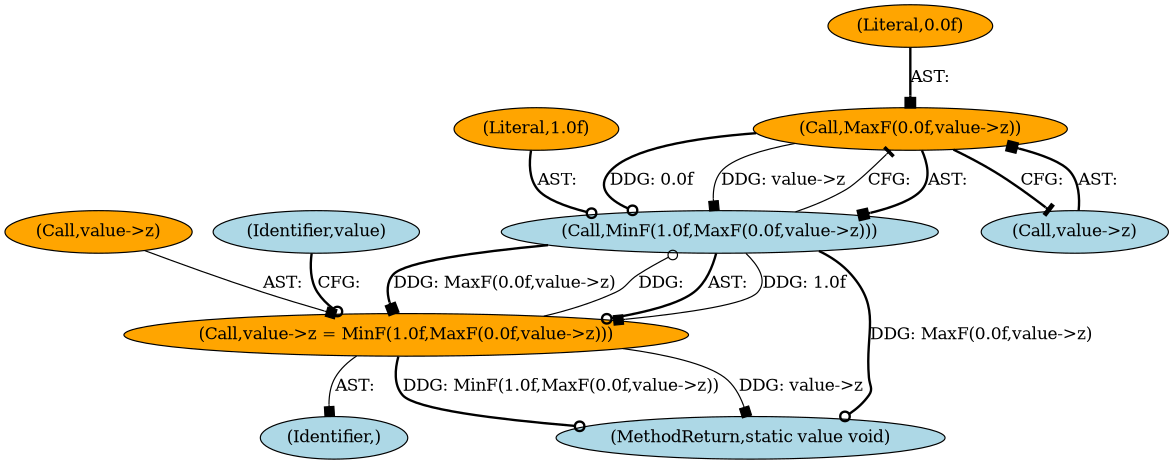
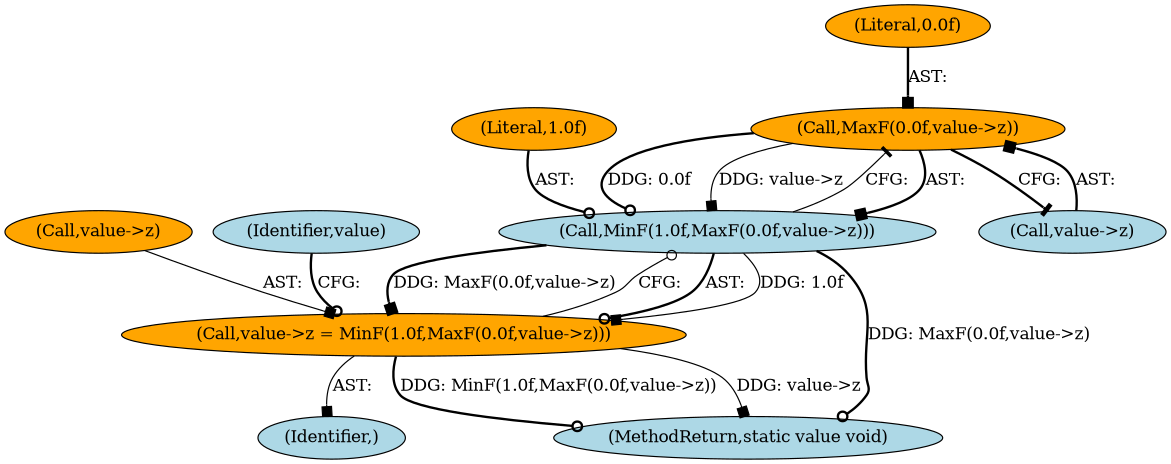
(664, 283) -> (662, 283)
